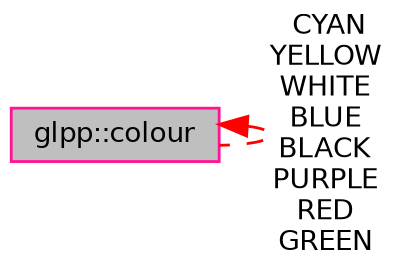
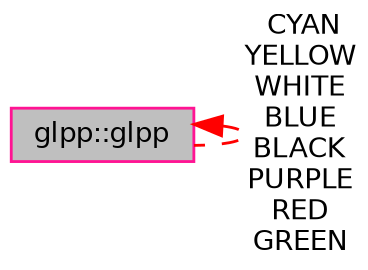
(115, 135) -> (103, 135)
